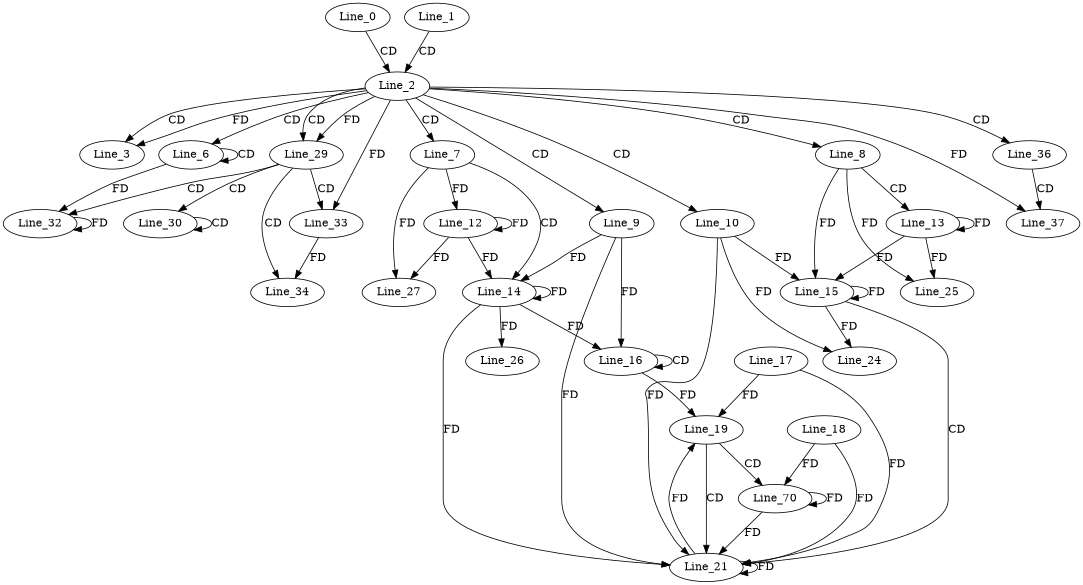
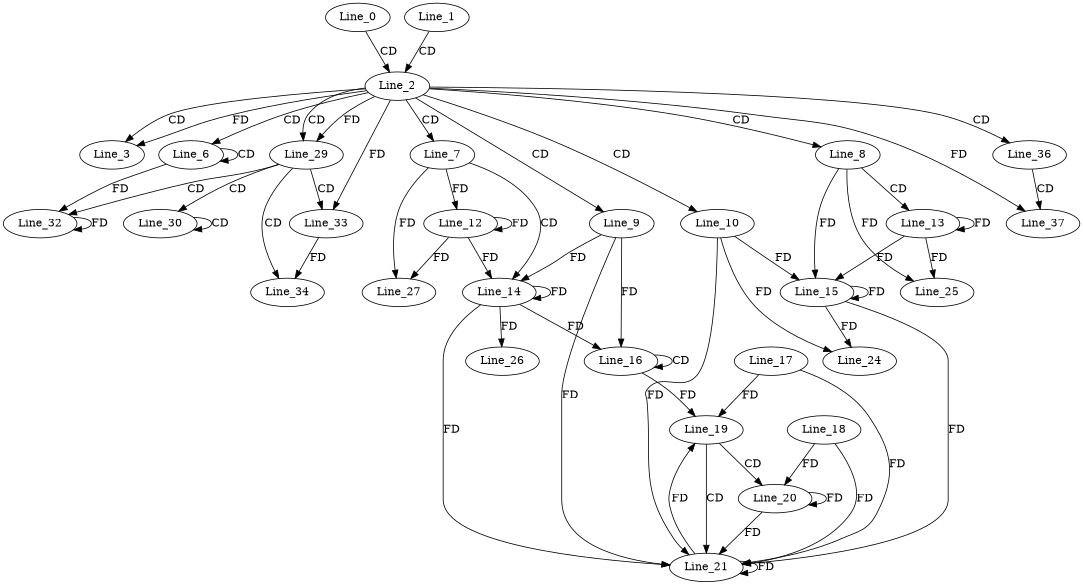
(957, 430) -> (957, 430)
(775, 499) -> (775, 499)
